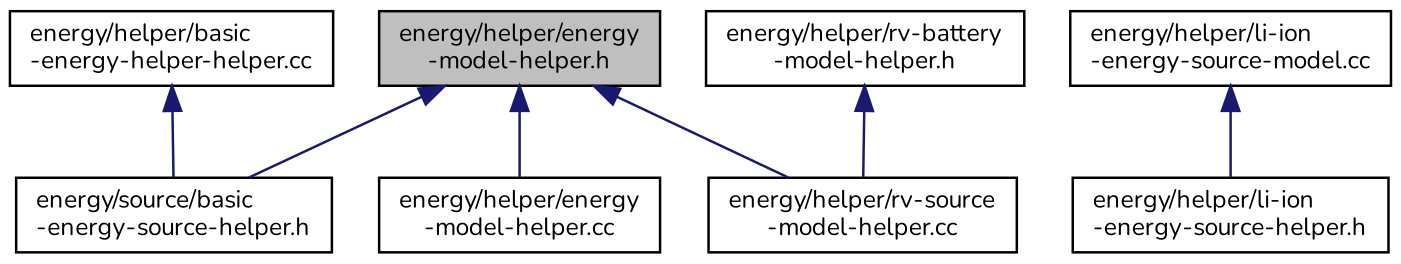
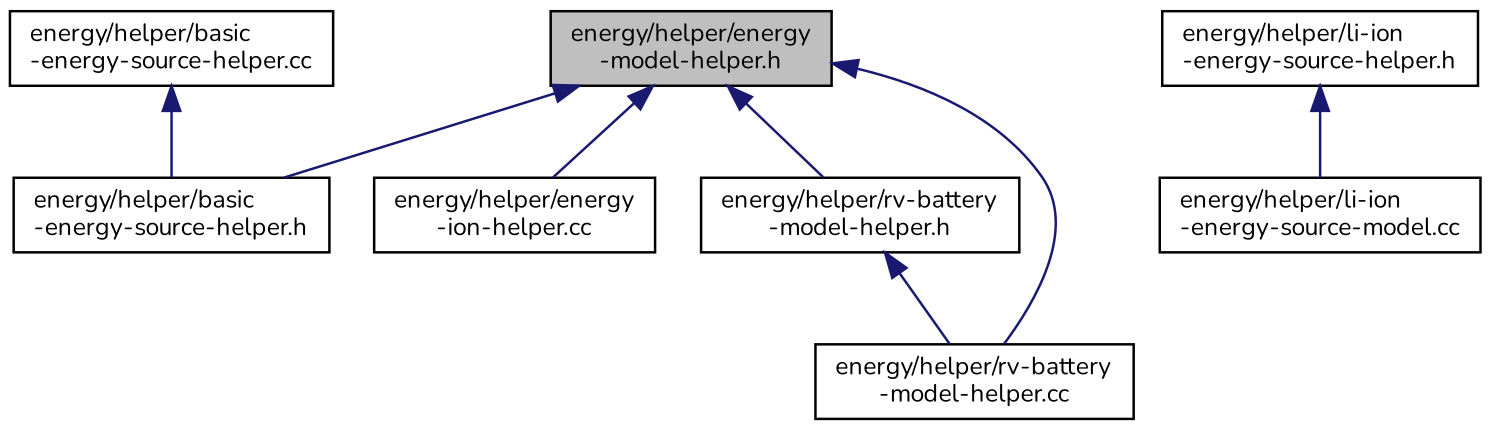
(172, 48) -> (172, 48)
none -> (785, 141)
(1231, 145) -> (1320, 145)
(174, 215) -> (172, 215)
(520, 215) -> (515, 215)
(863, 215) -> (975, 382)
